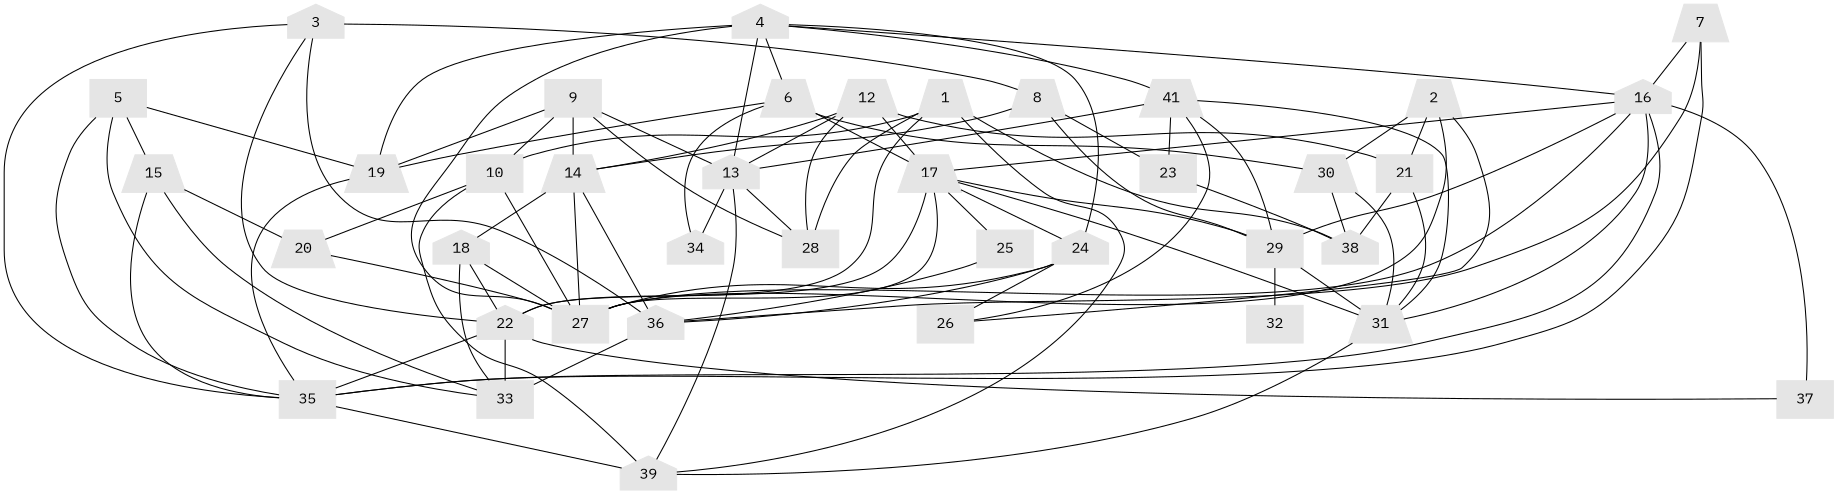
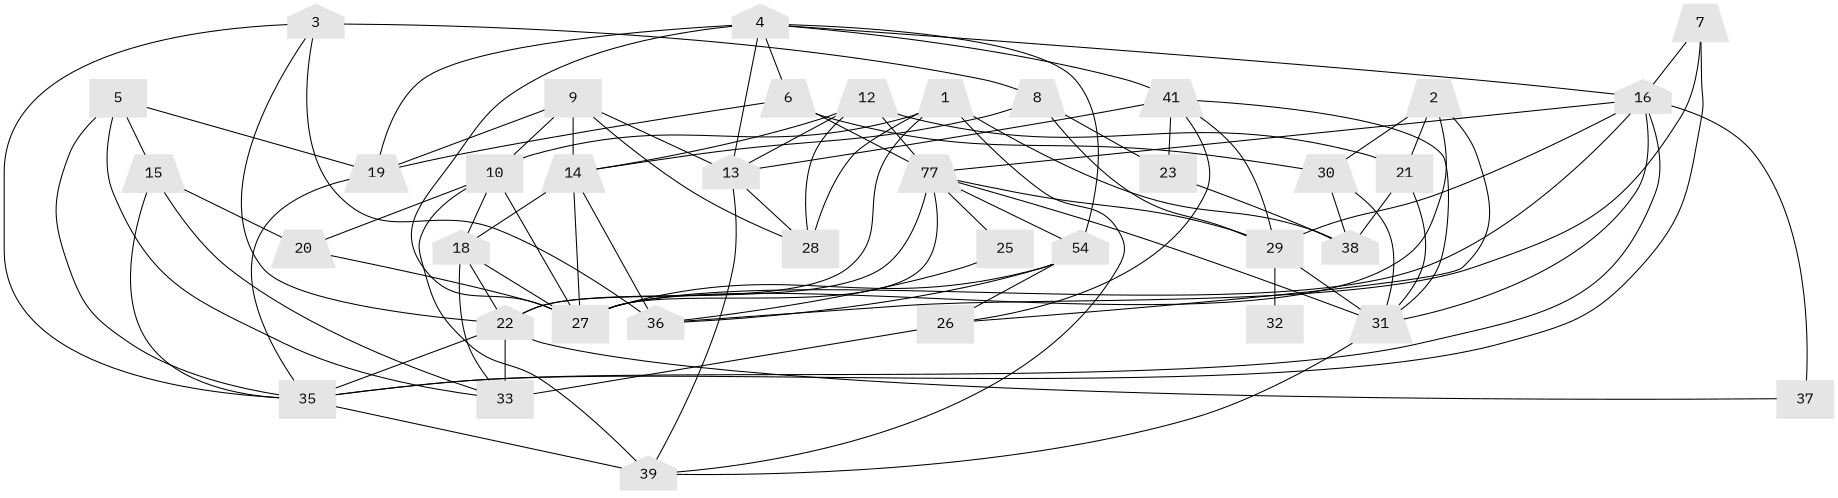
(930, 174) -> (930, 174)
none -> (477, 213)
(695, 249) -> none
(1080, 249) -> (1080, 249)
(581, 362) -> (725, 362)
